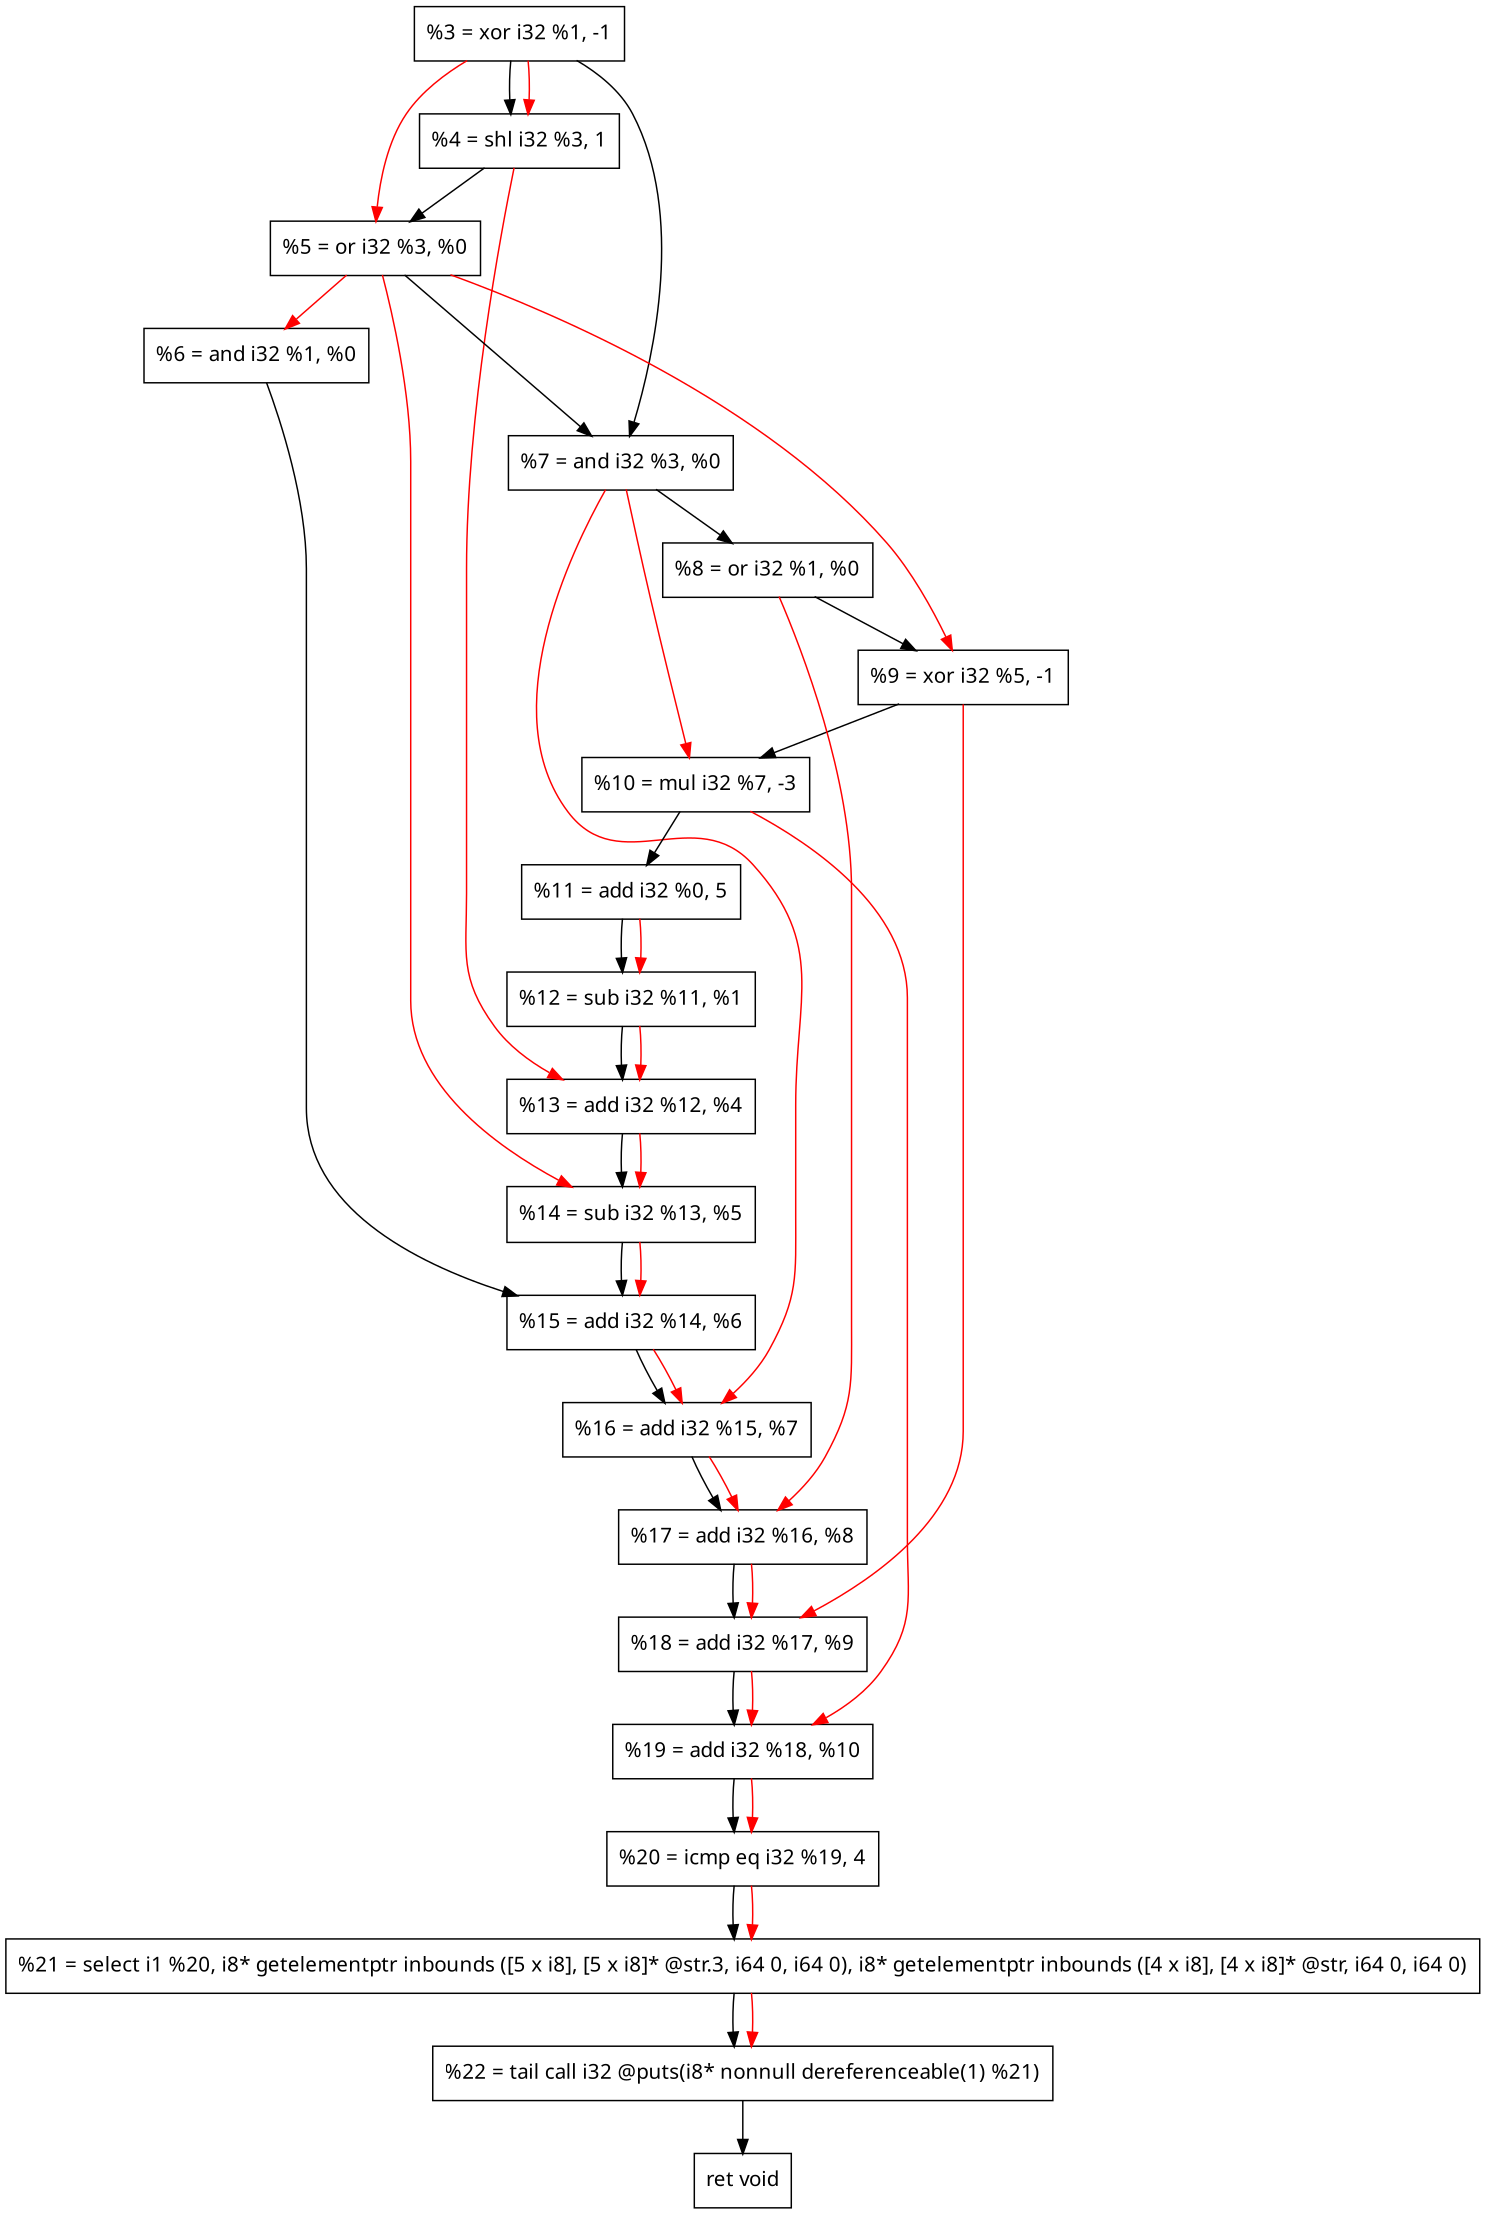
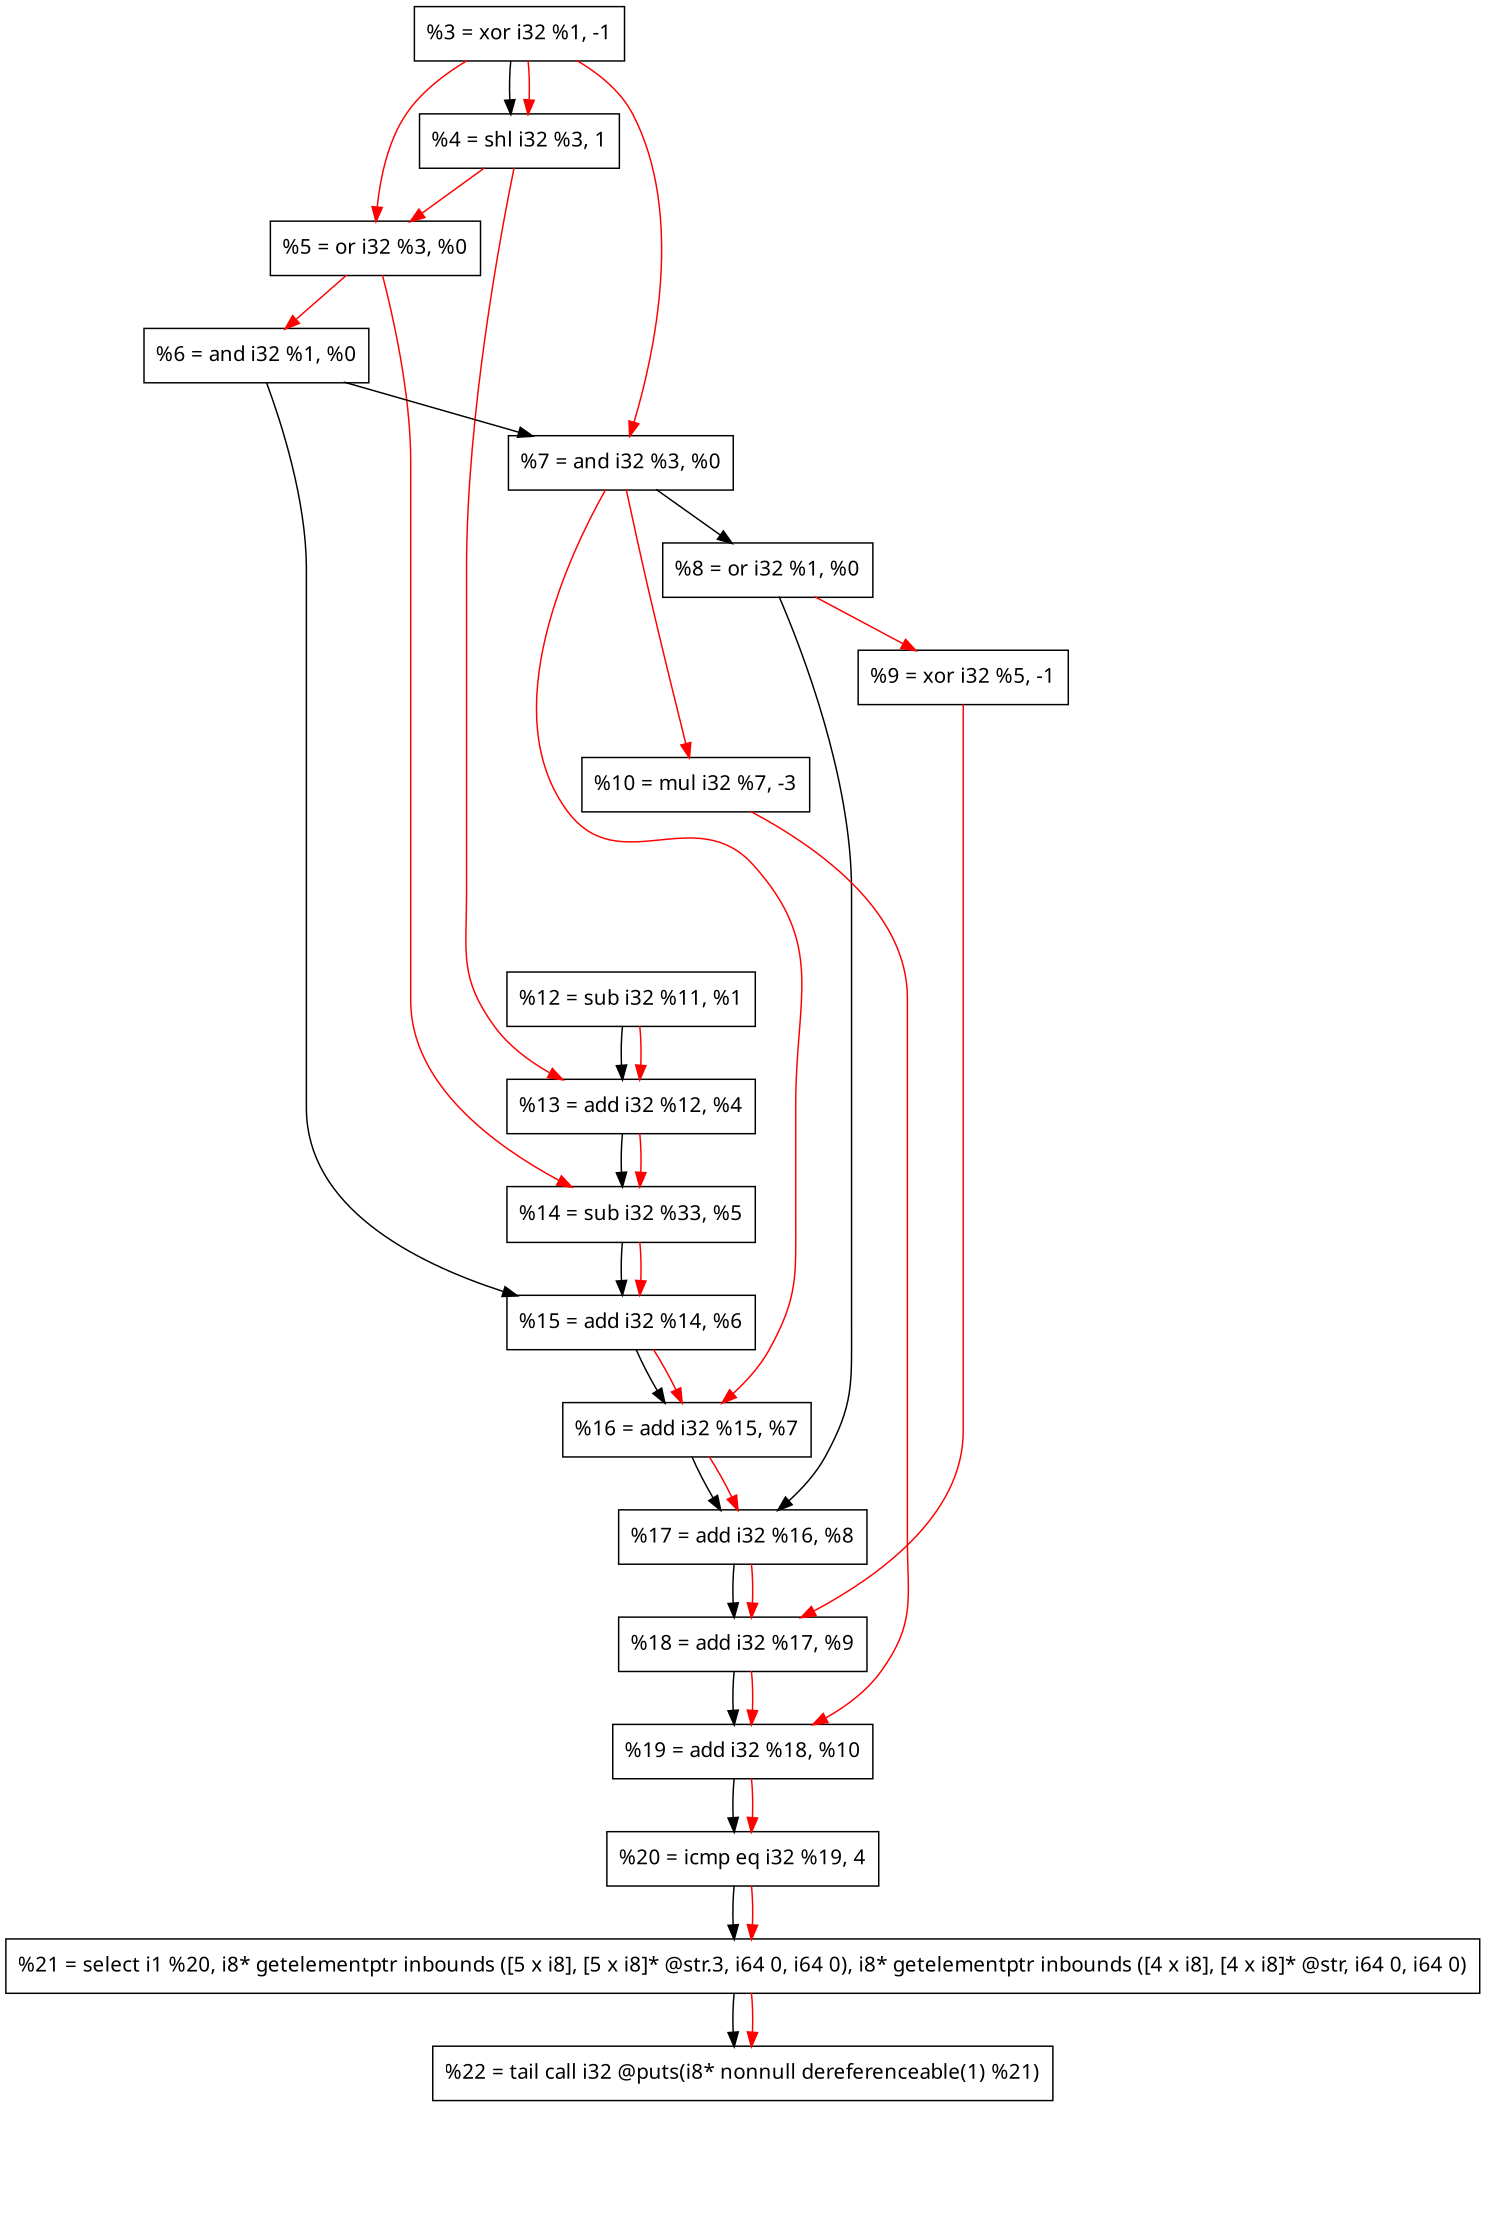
(453, 190) -> (453, 190)
(661, 228) -> (661, 228)
(493, 351) -> (431, 407)
(732, 413) -> none
(859, 620) -> (859, 620)
(837, 728) -> none
(631, 892) -> none
(852, 1052) -> (852, 1052)
(631, 1214) -> (631, 1214)
(743, 2181) -> none
